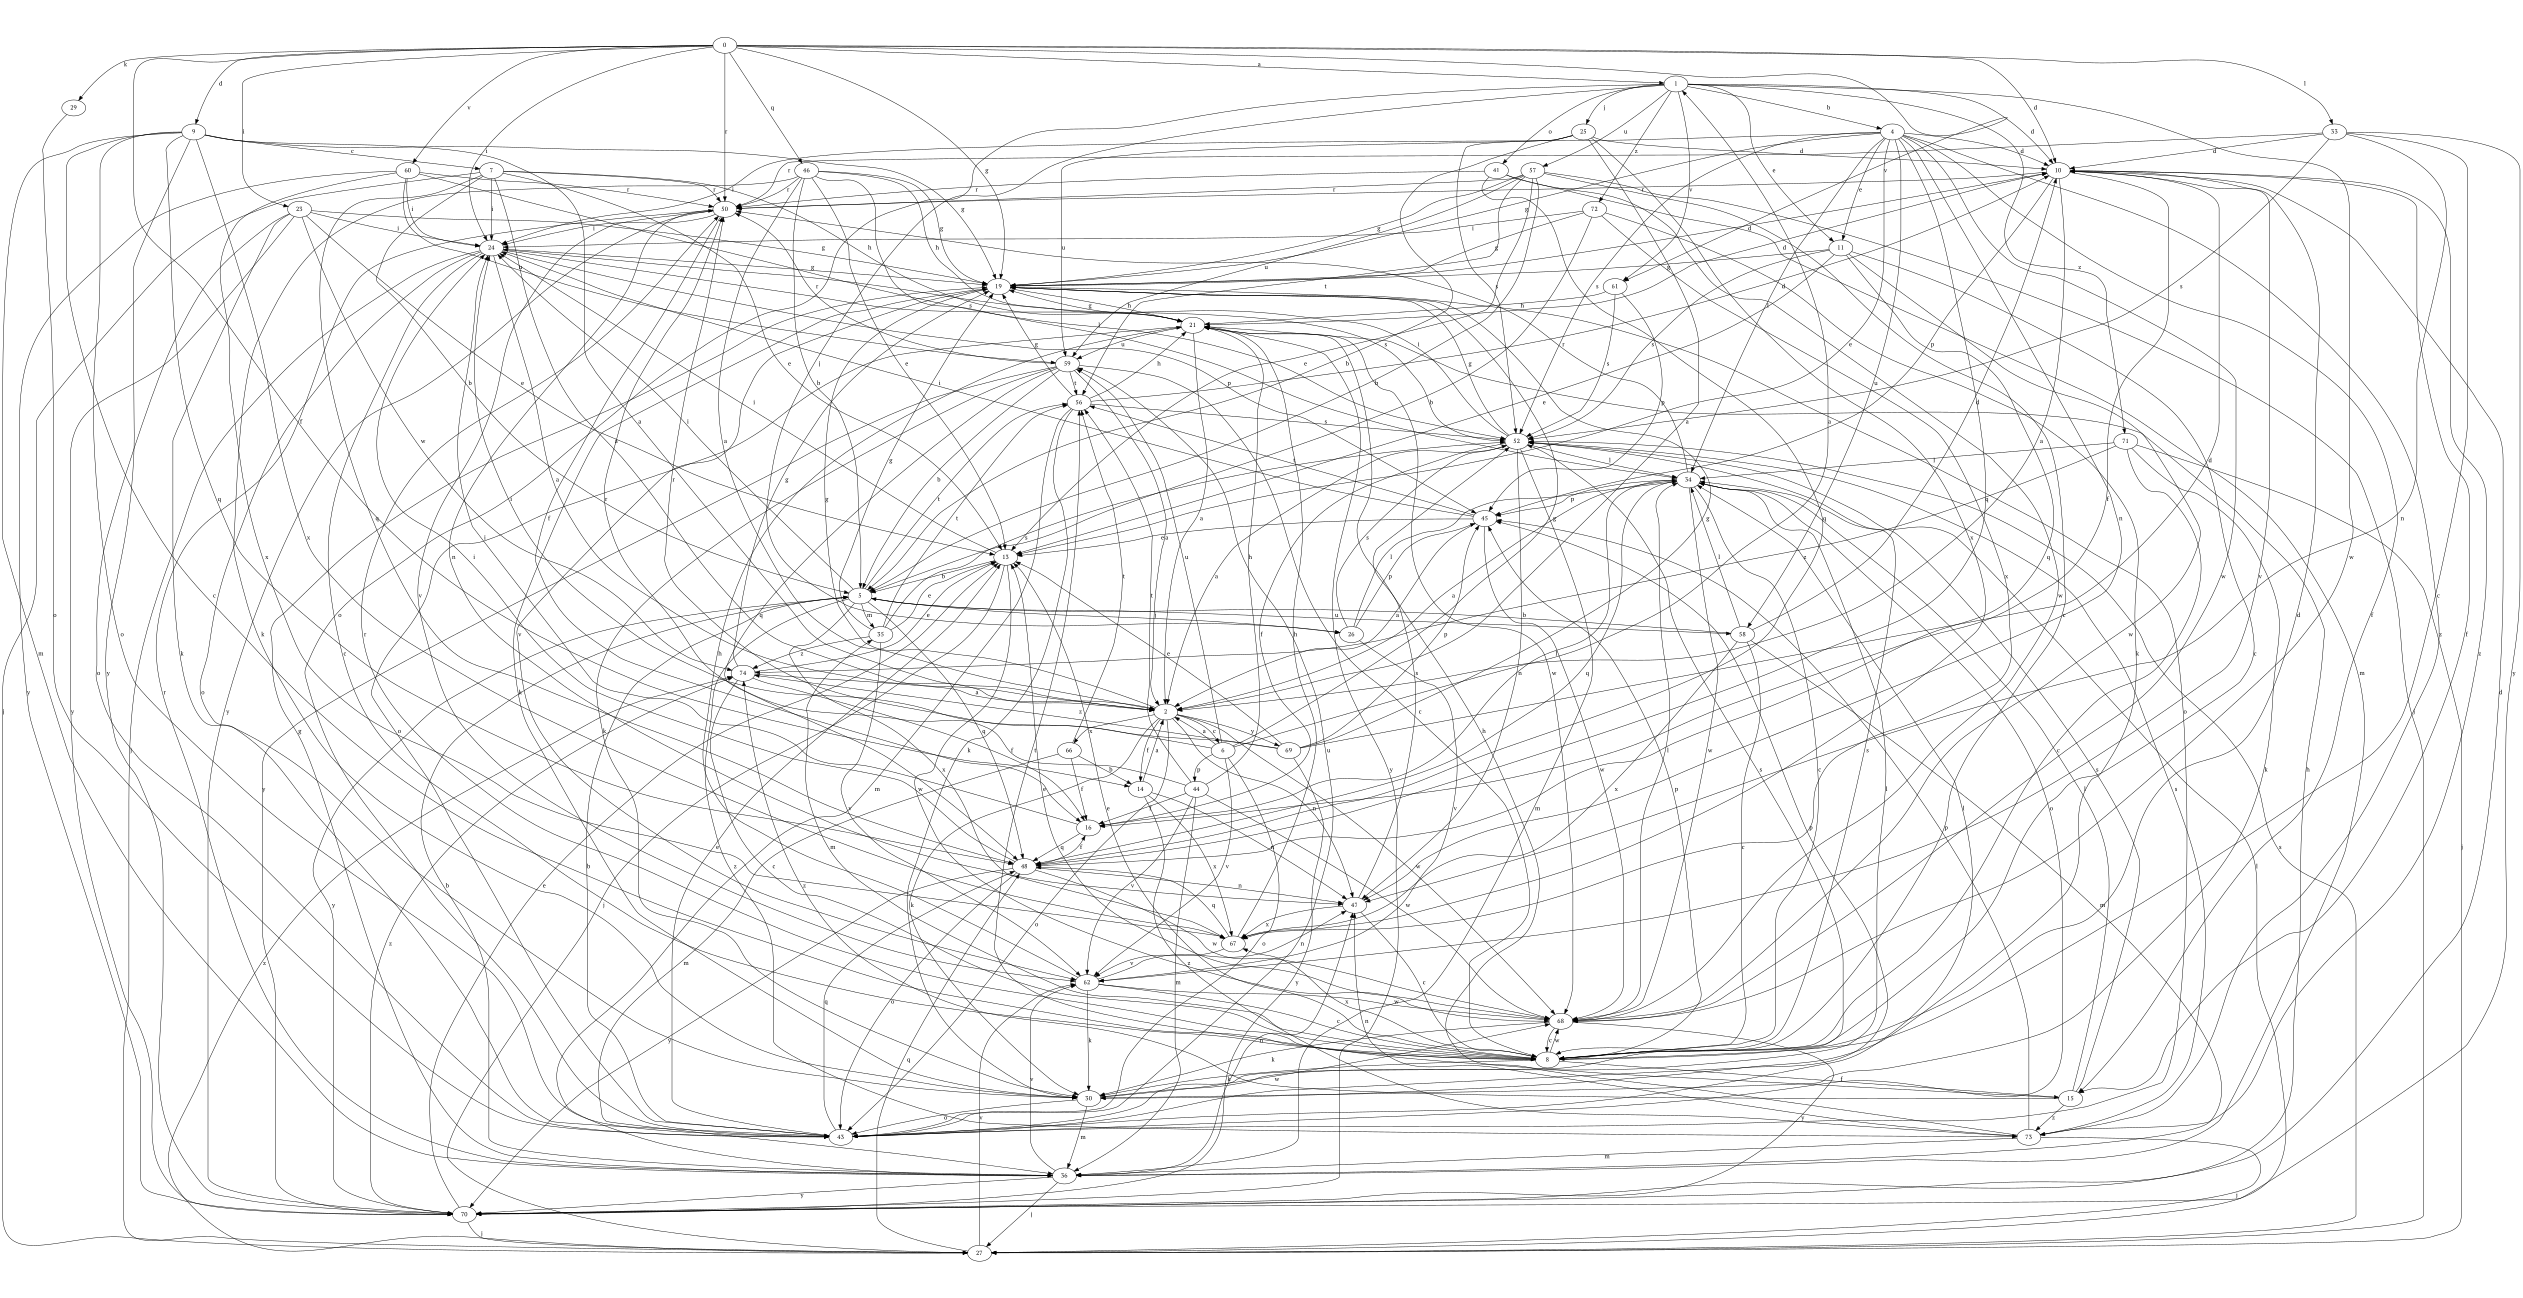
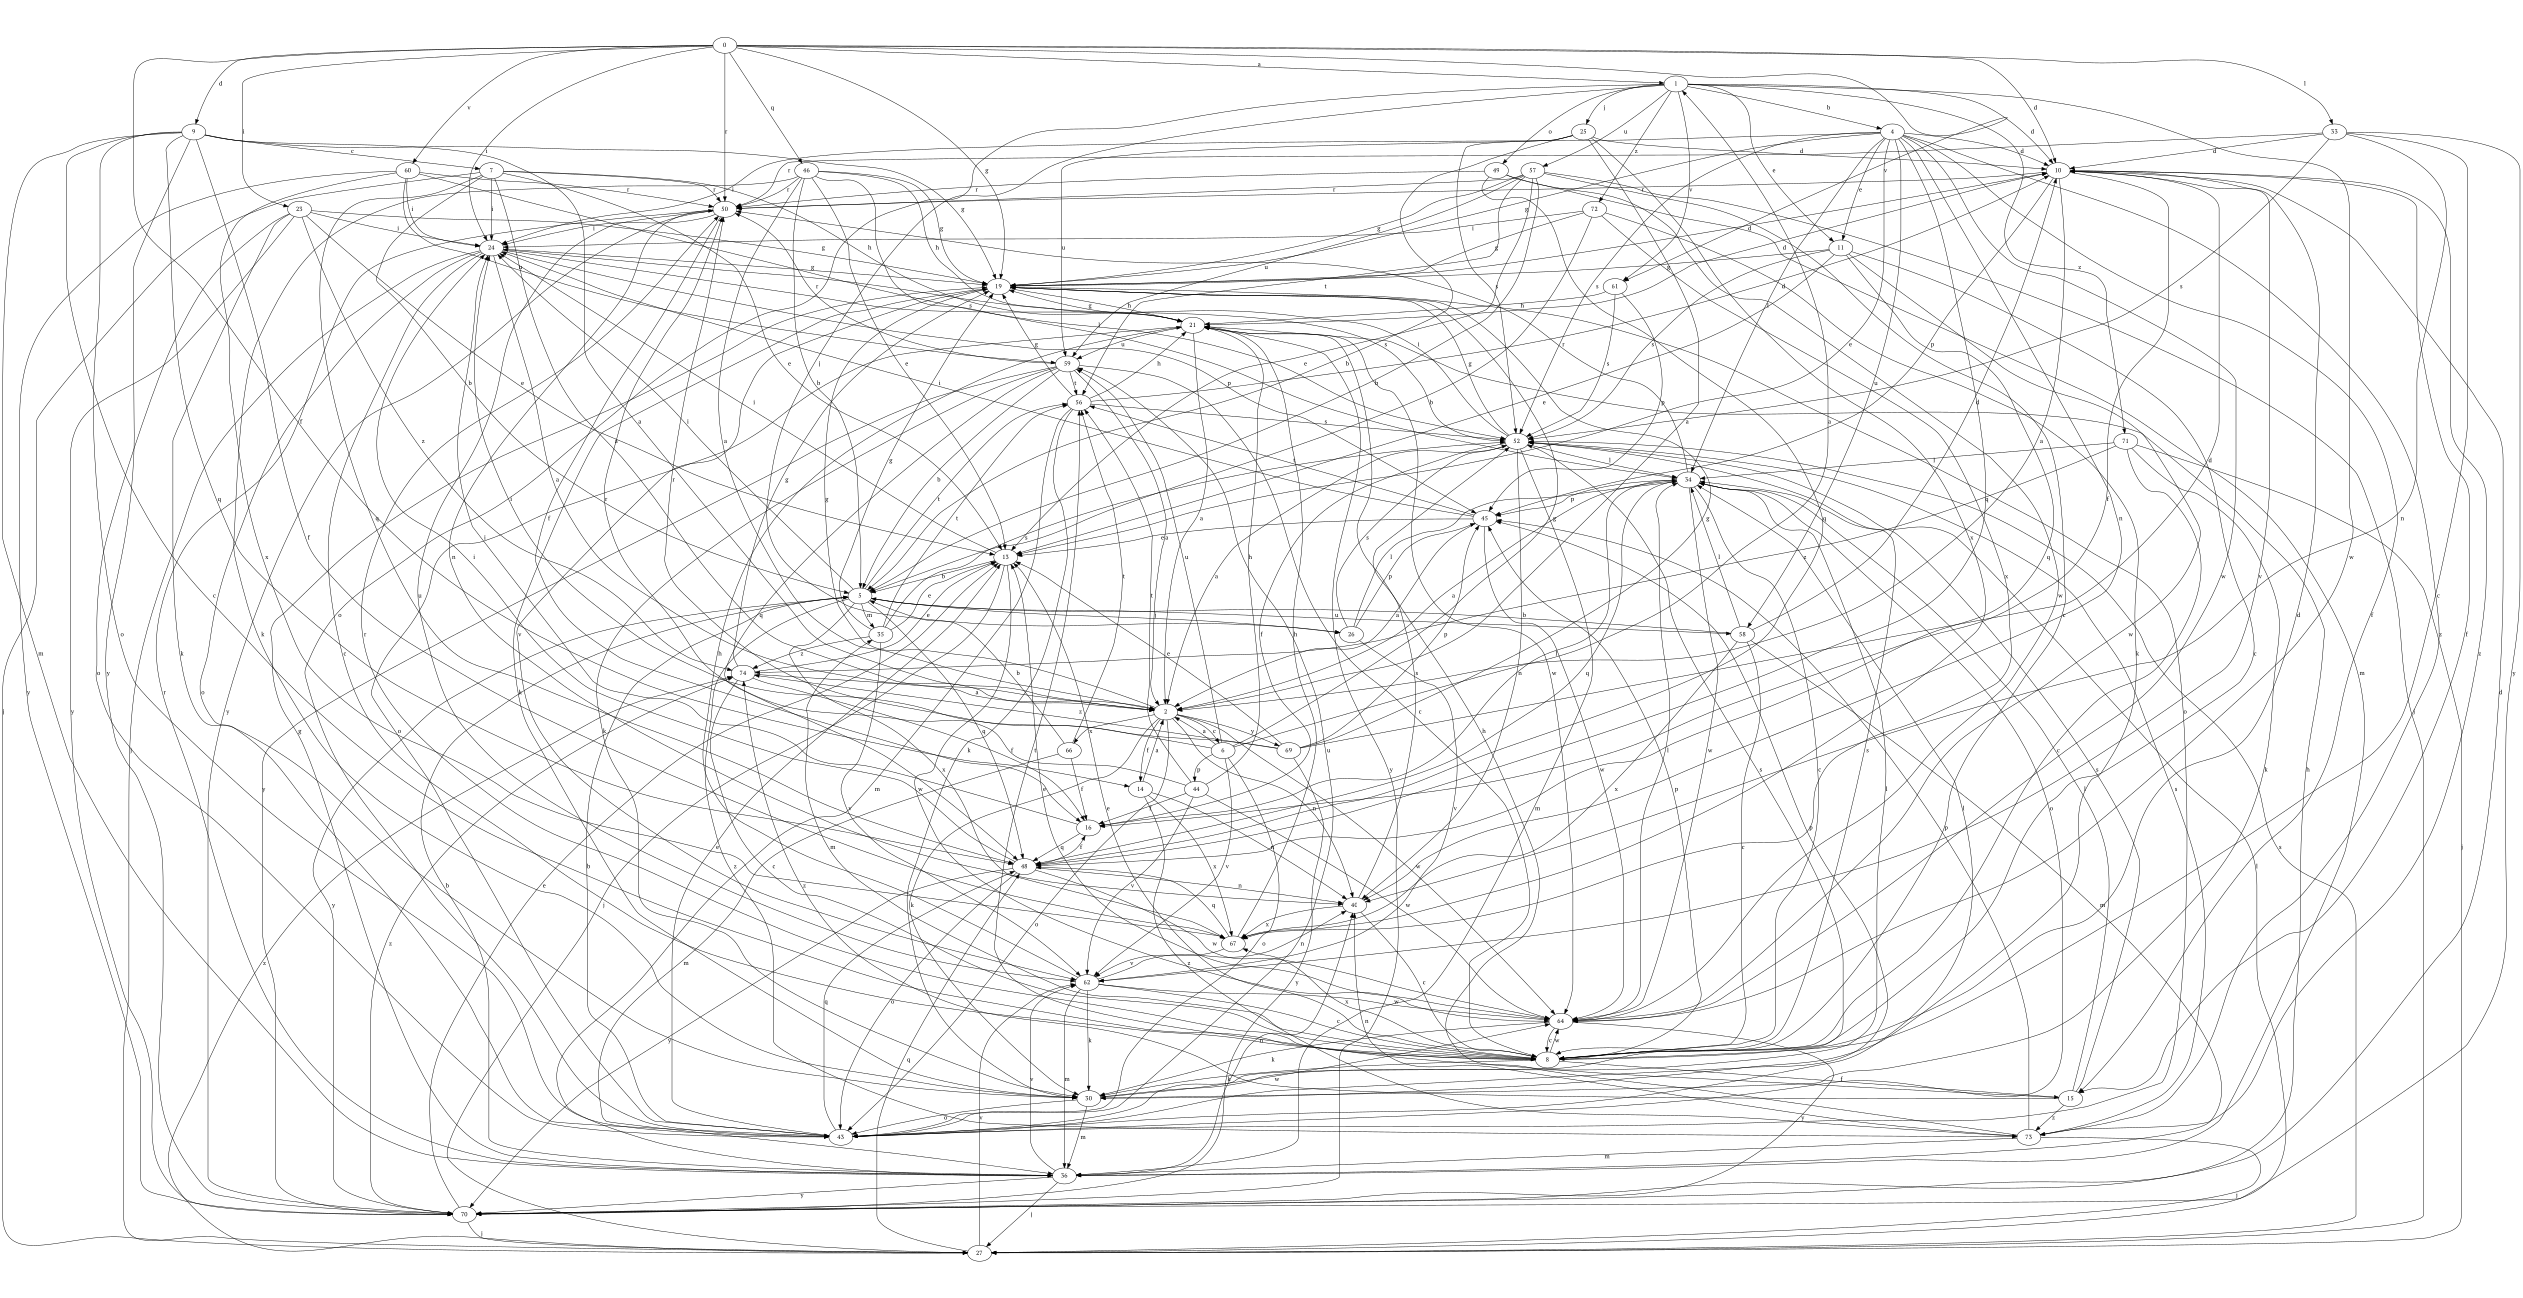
(74, 108) -> none
(1496, 171) -> (1496, 171)
(423, 441) -> (423, 441)
(309, 538) -> (309, 538)
(420, 596) -> (420, 596)
(1103, 769) -> (990, 652)
(1355, 905) -> (1355, 905)
(1175, 986) -> (1064, 1074)
(1561, 1021) -> (1561, 1021)
